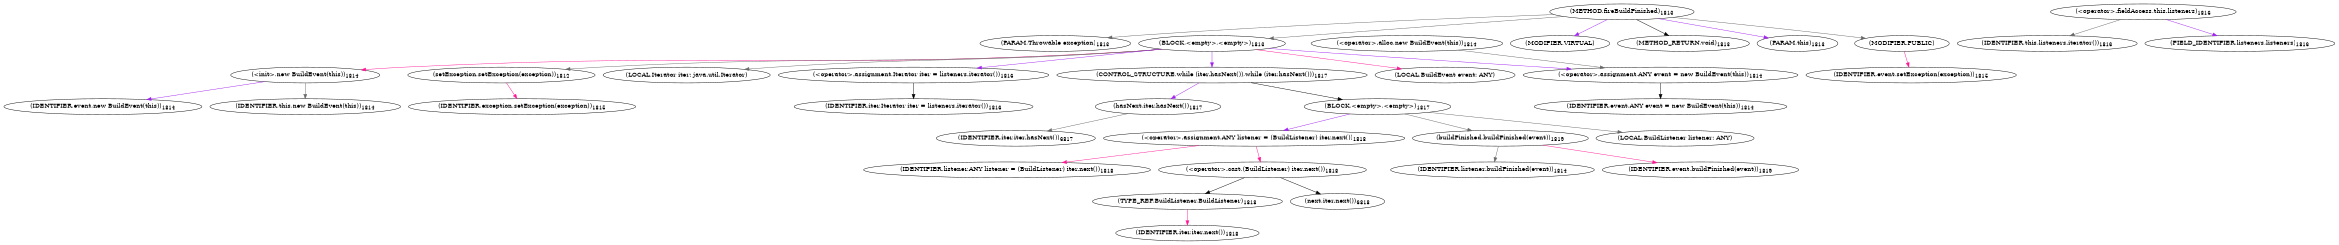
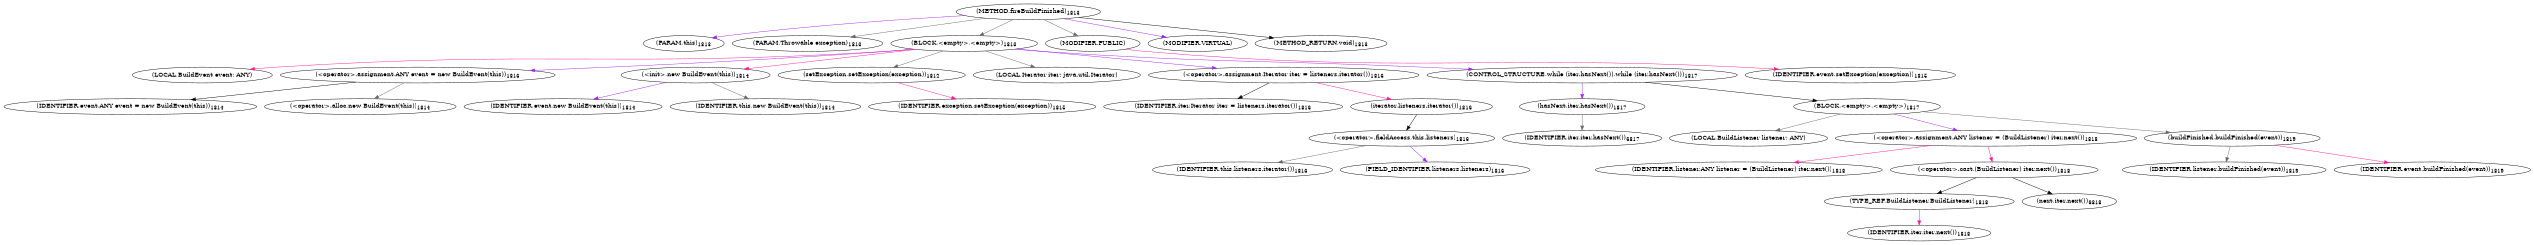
(1529, 59) -> (391, 90)
(1756, 74) -> (513, 74)
none -> (1422, 107)
(1560, 169) -> (2292, 169)
